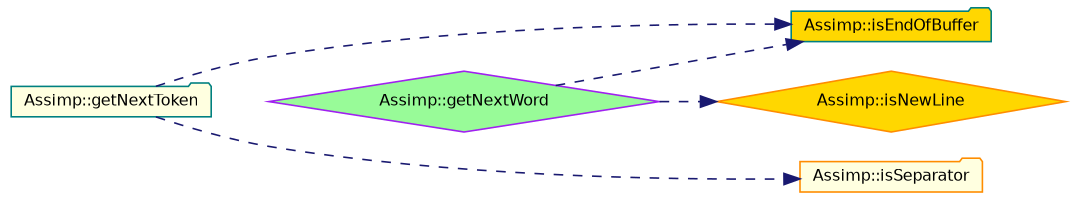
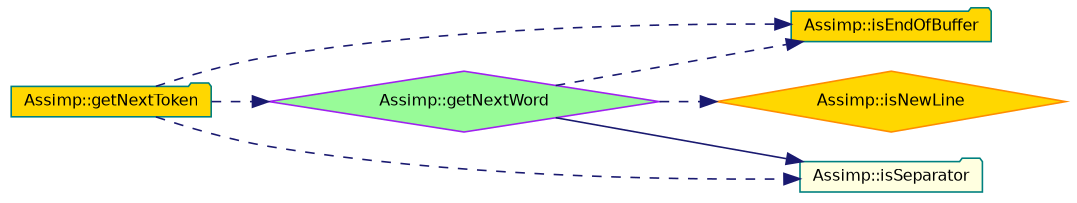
(111, 102) -> (111, 102)
none -> (232, 102)
none -> (671, 138)
(891, 177) -> (891, 177)
